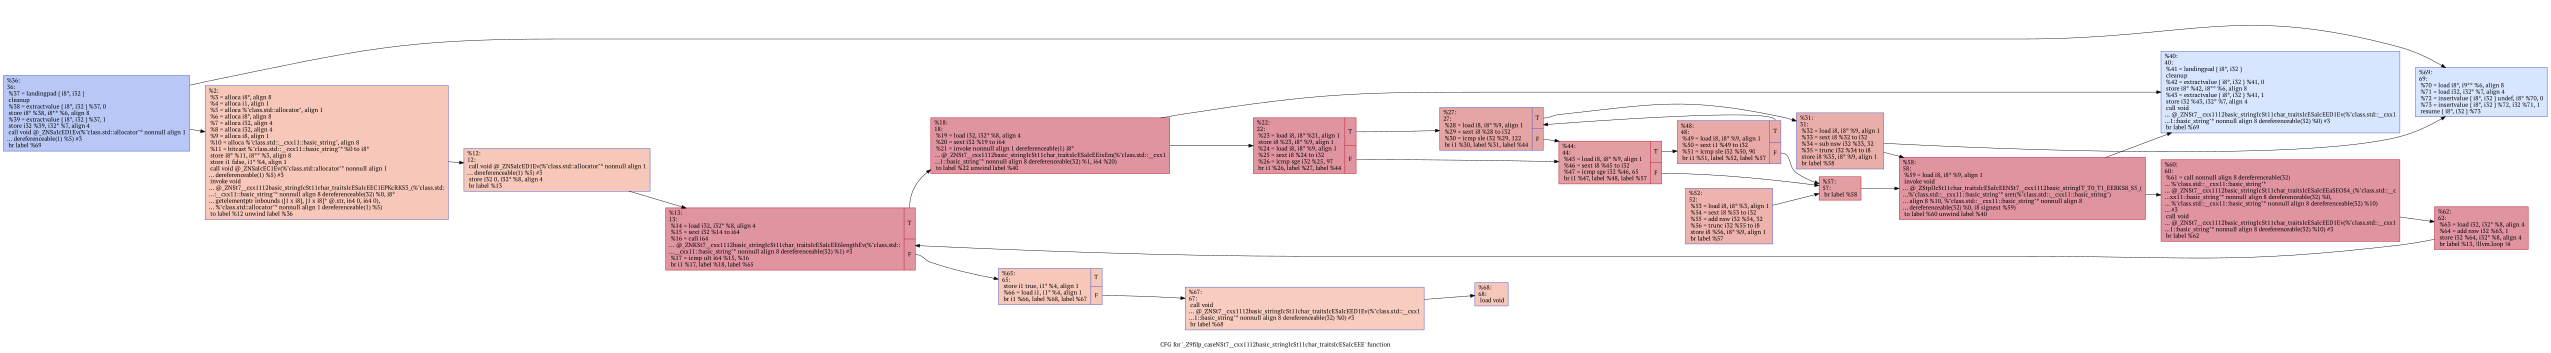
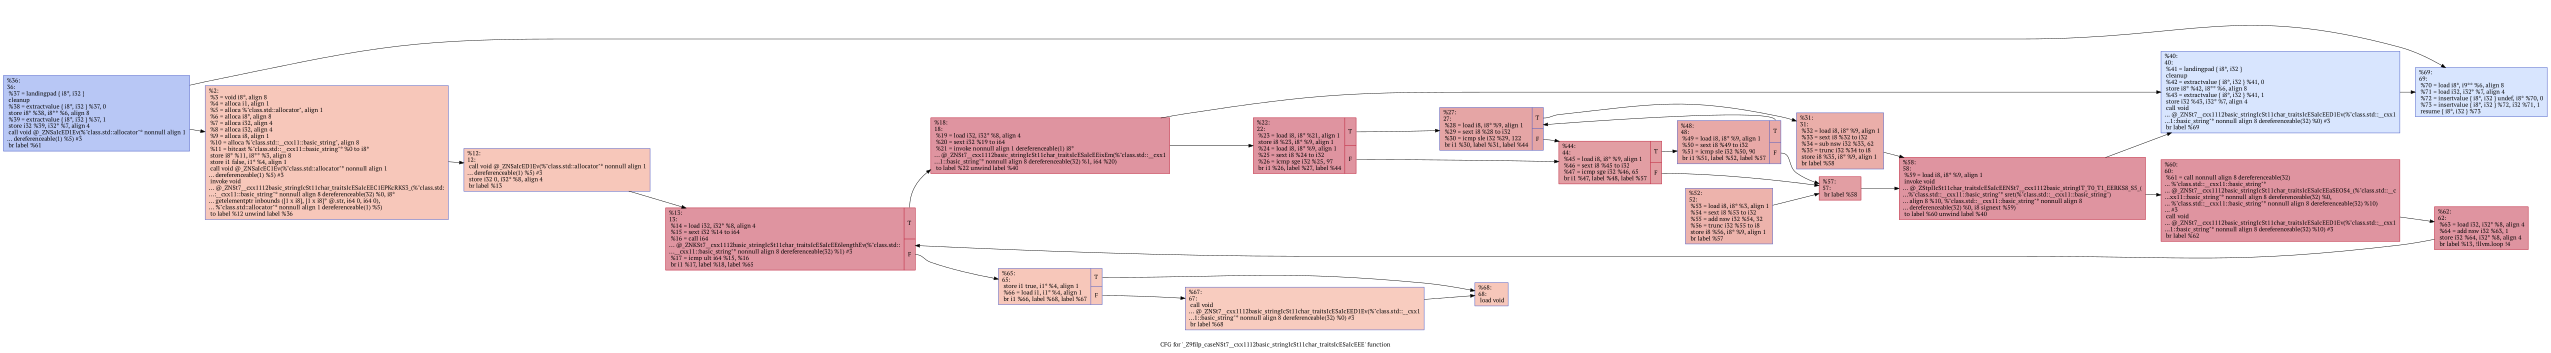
(240, 97) -> (238, 97)
(1837, 144) -> (1837, 144)
(24, 145) -> (24, 145)
(1715, 145) -> (1715, 145)
(2165, 152) -> (2405, 92)
none -> (1287, 275)
